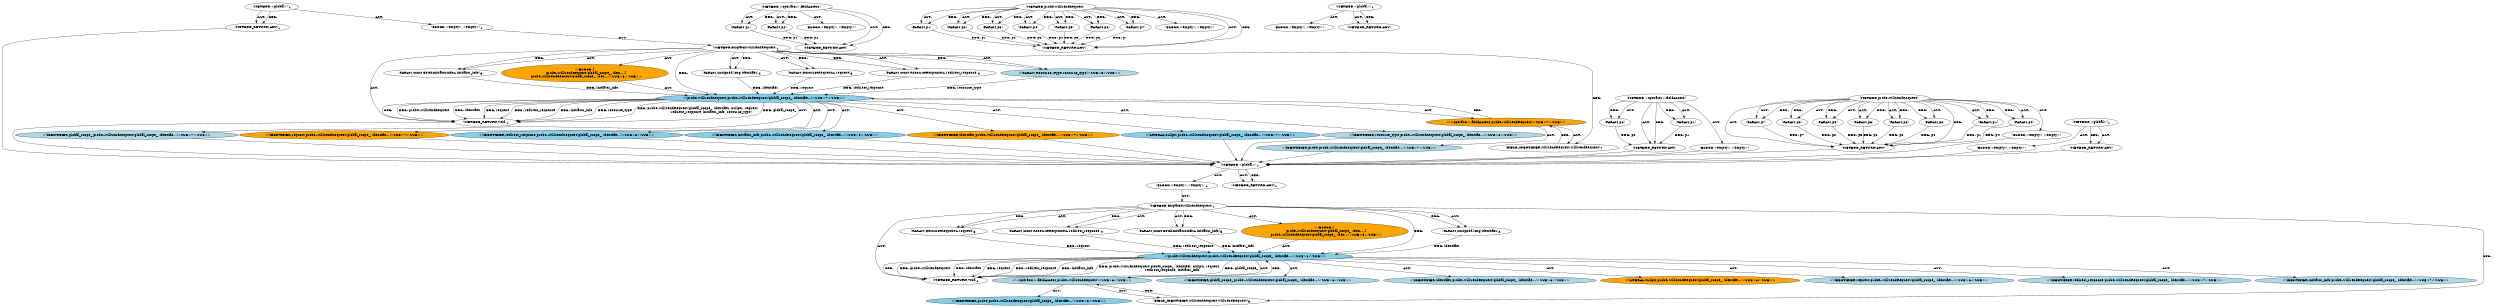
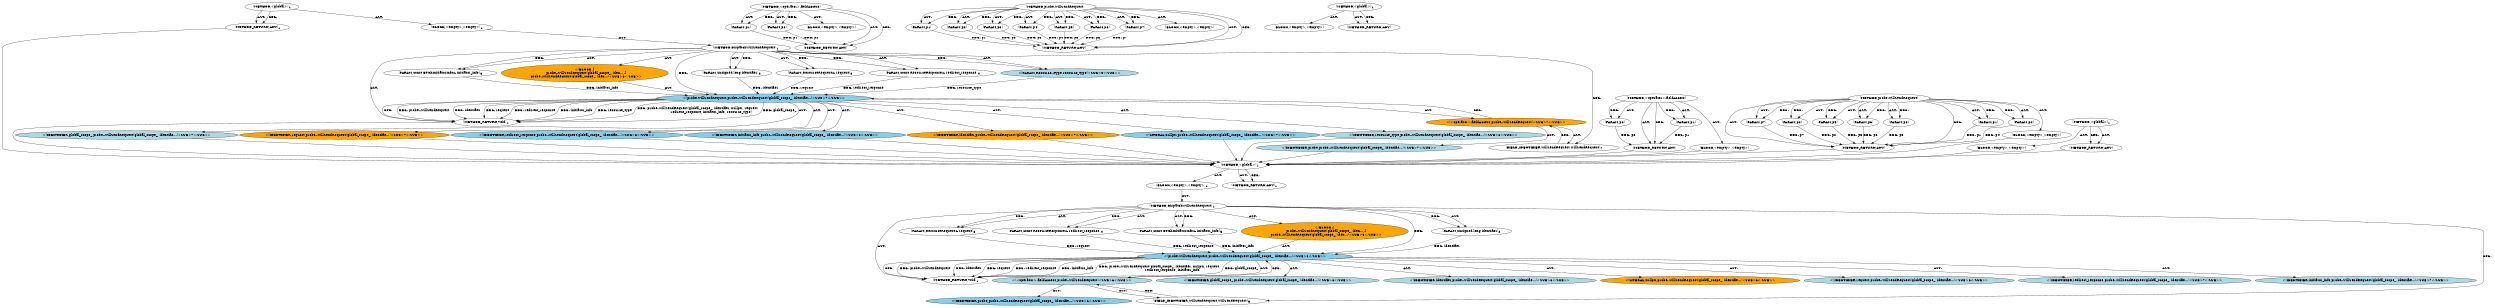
(1935, 122) -> none
